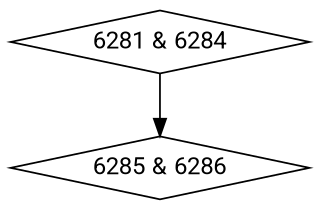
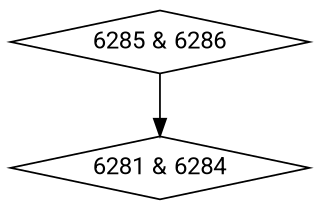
(160, 96) -> (160, 96)
